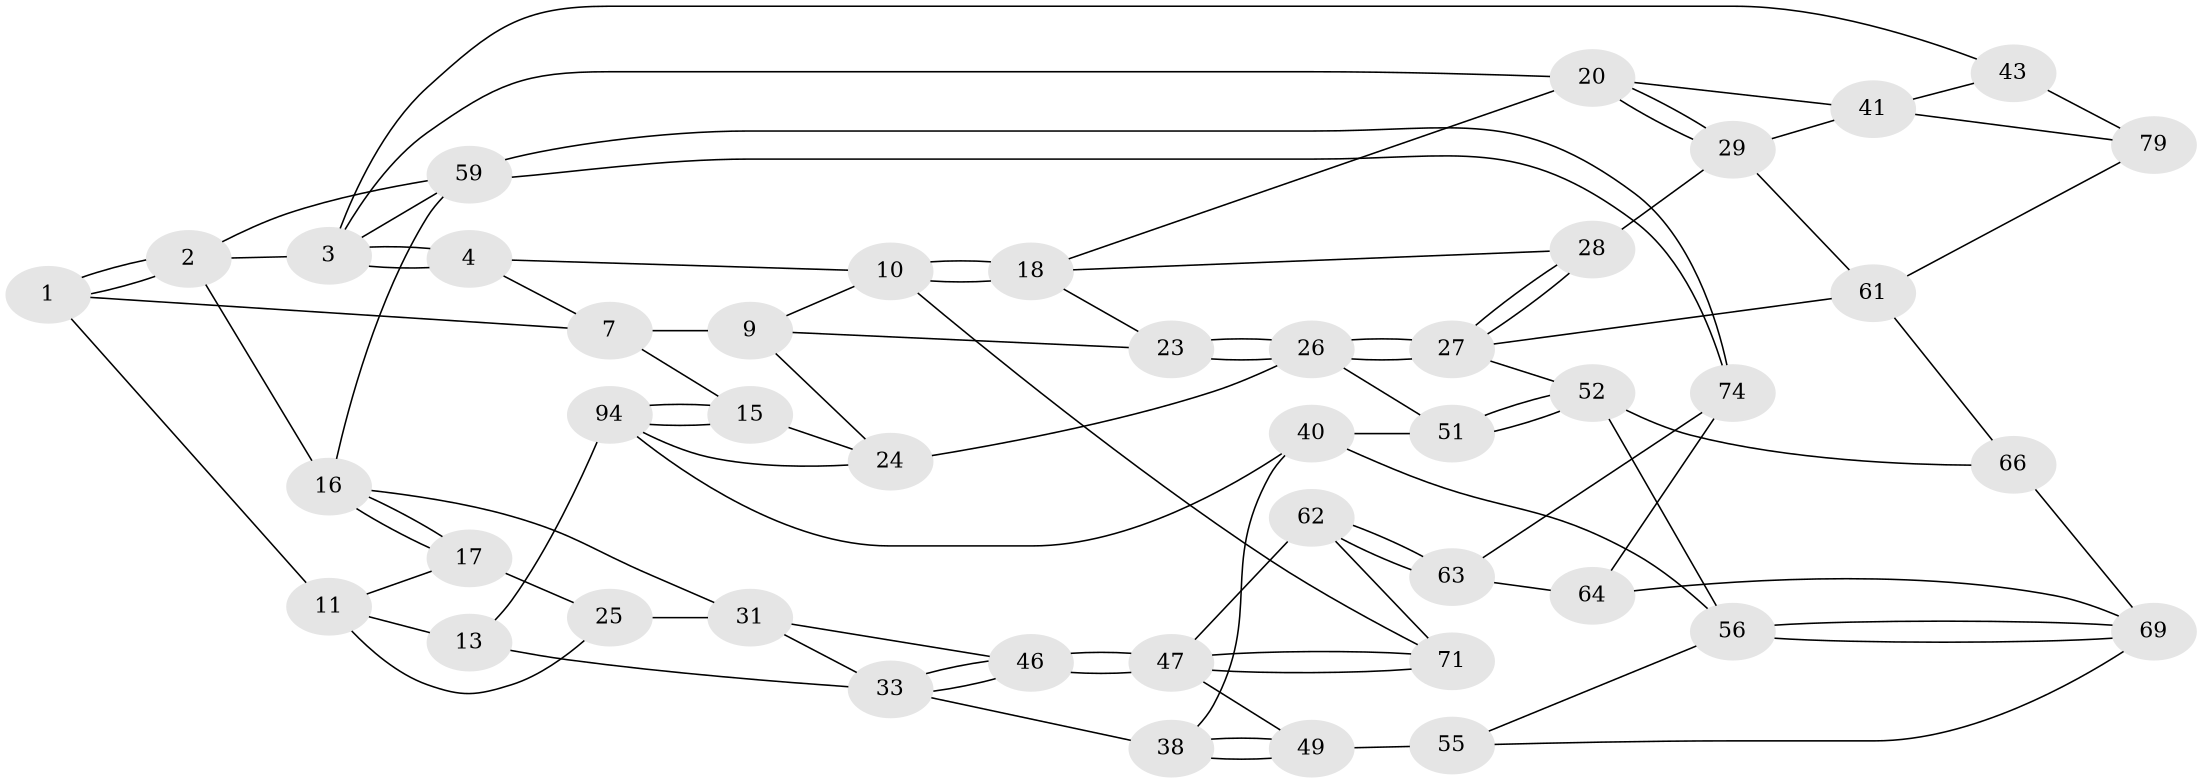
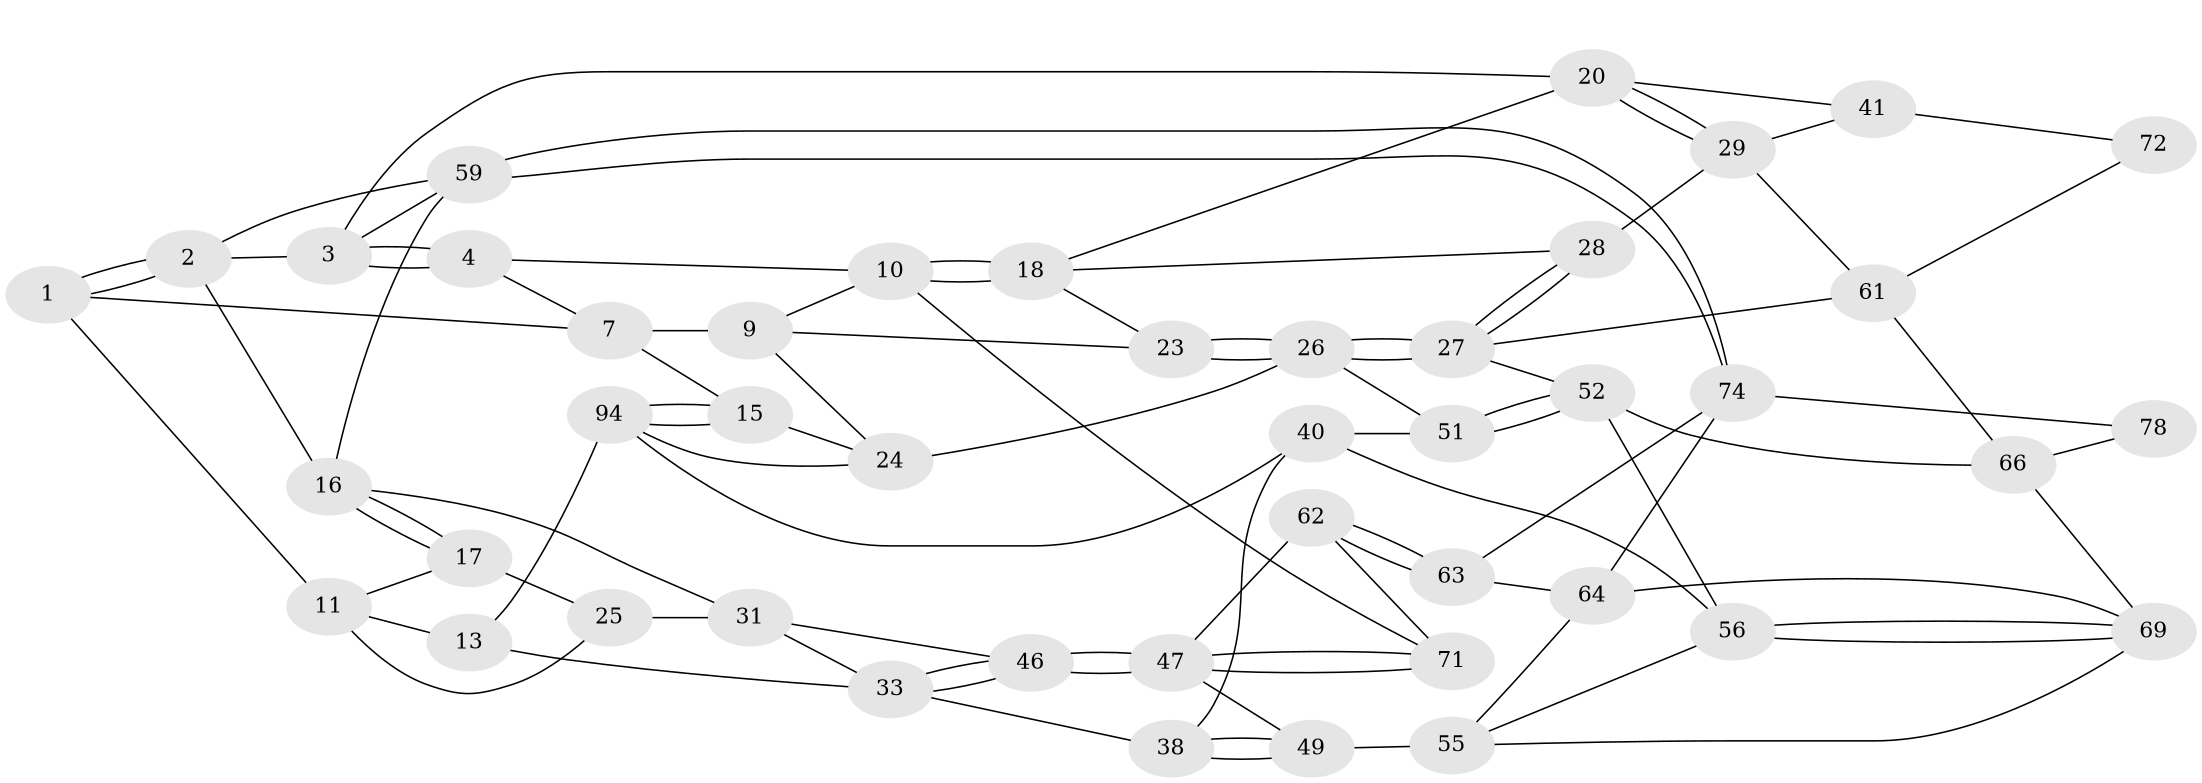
(2014, 73) -> none
(2154, 145) -> (2154, 145)
none -> (2154, 429)
none -> (1524, 671)
